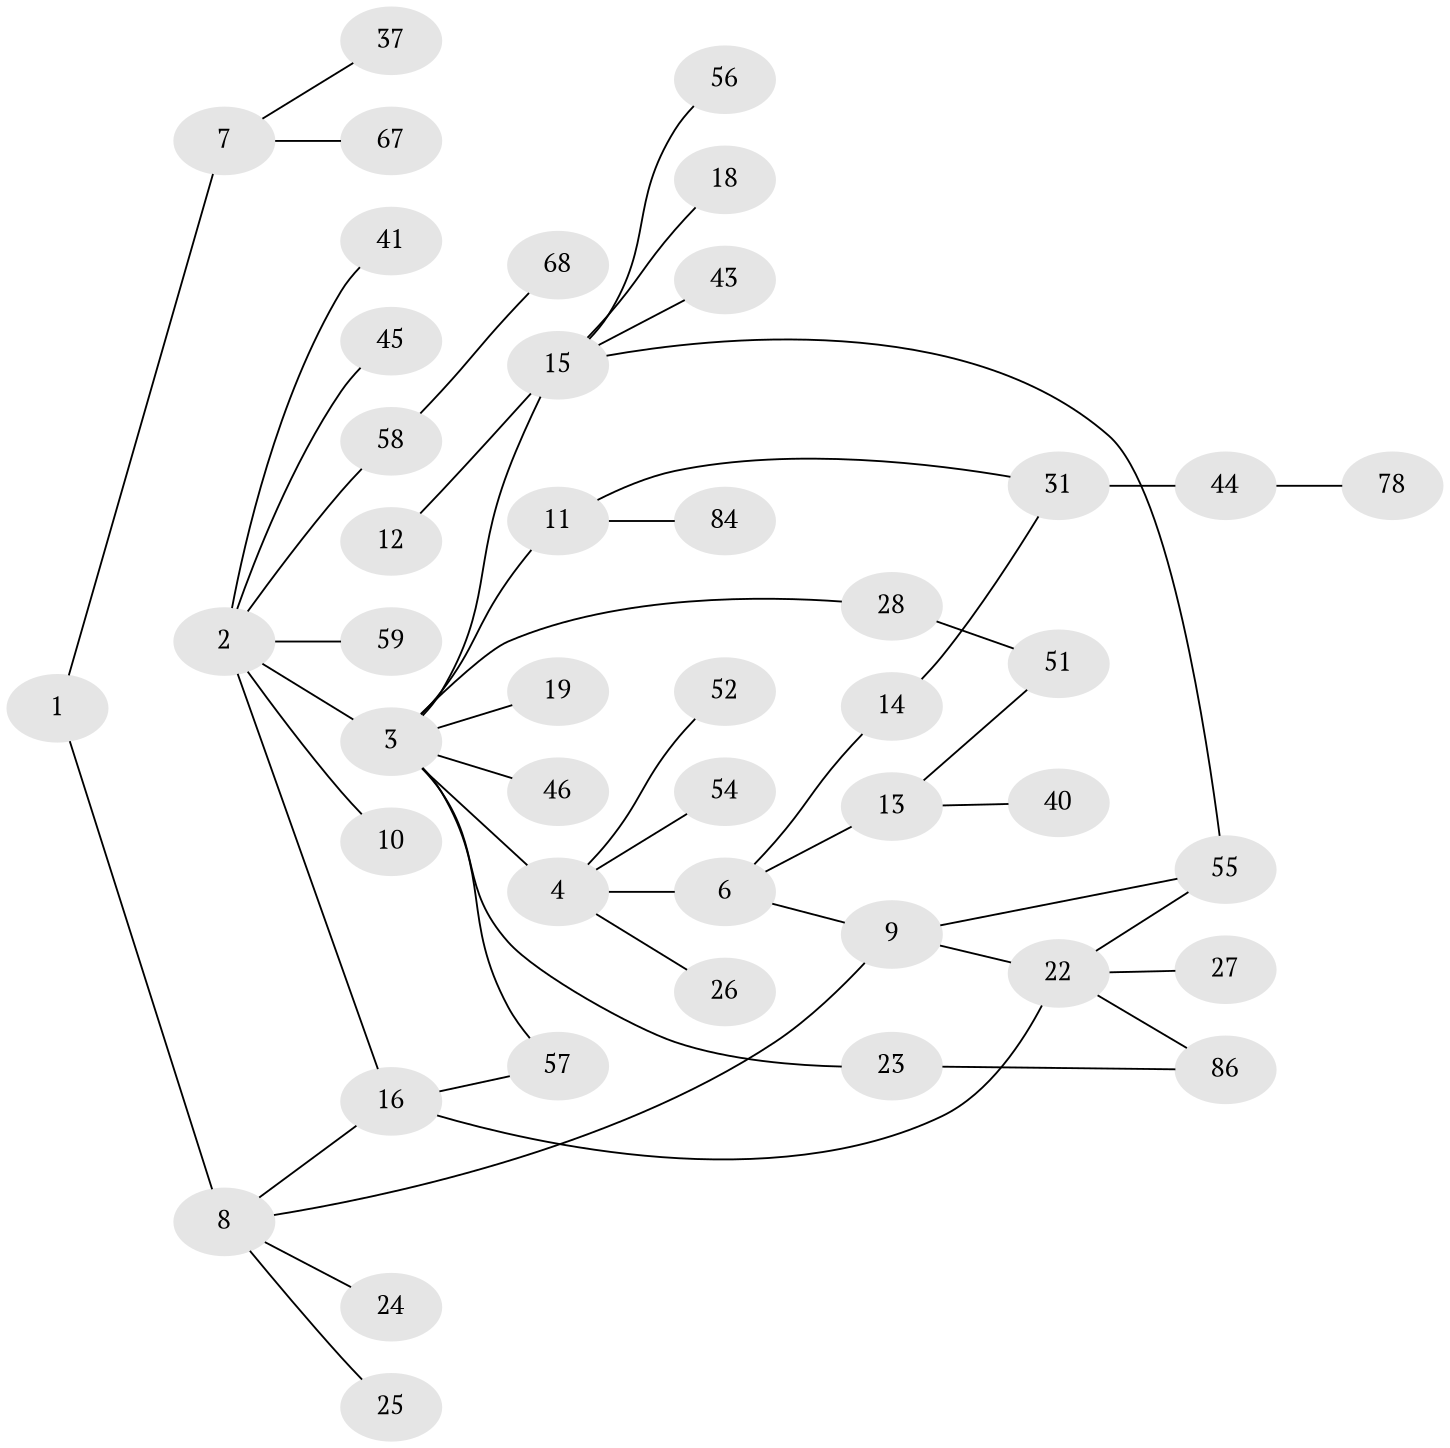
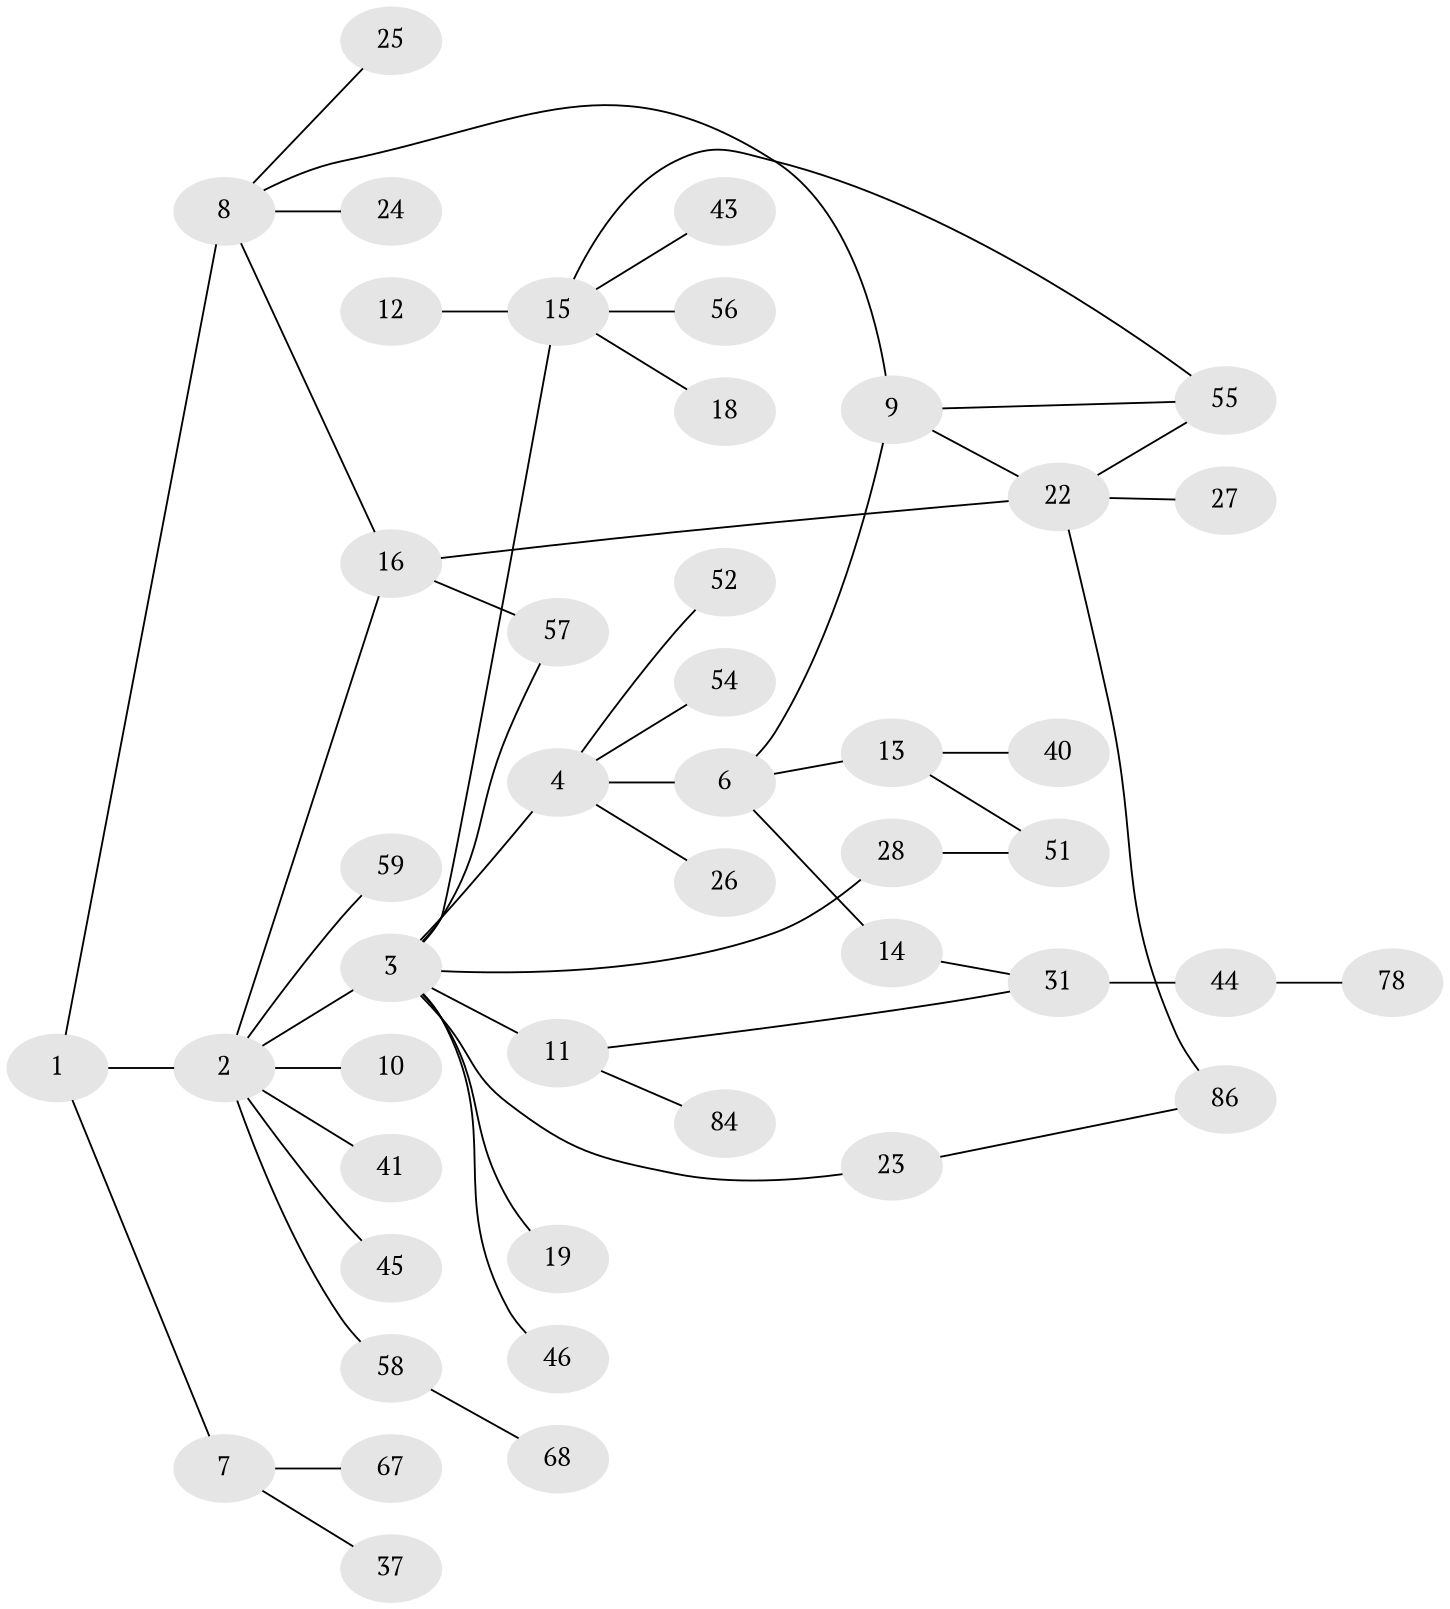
none -> (141, 1068)
